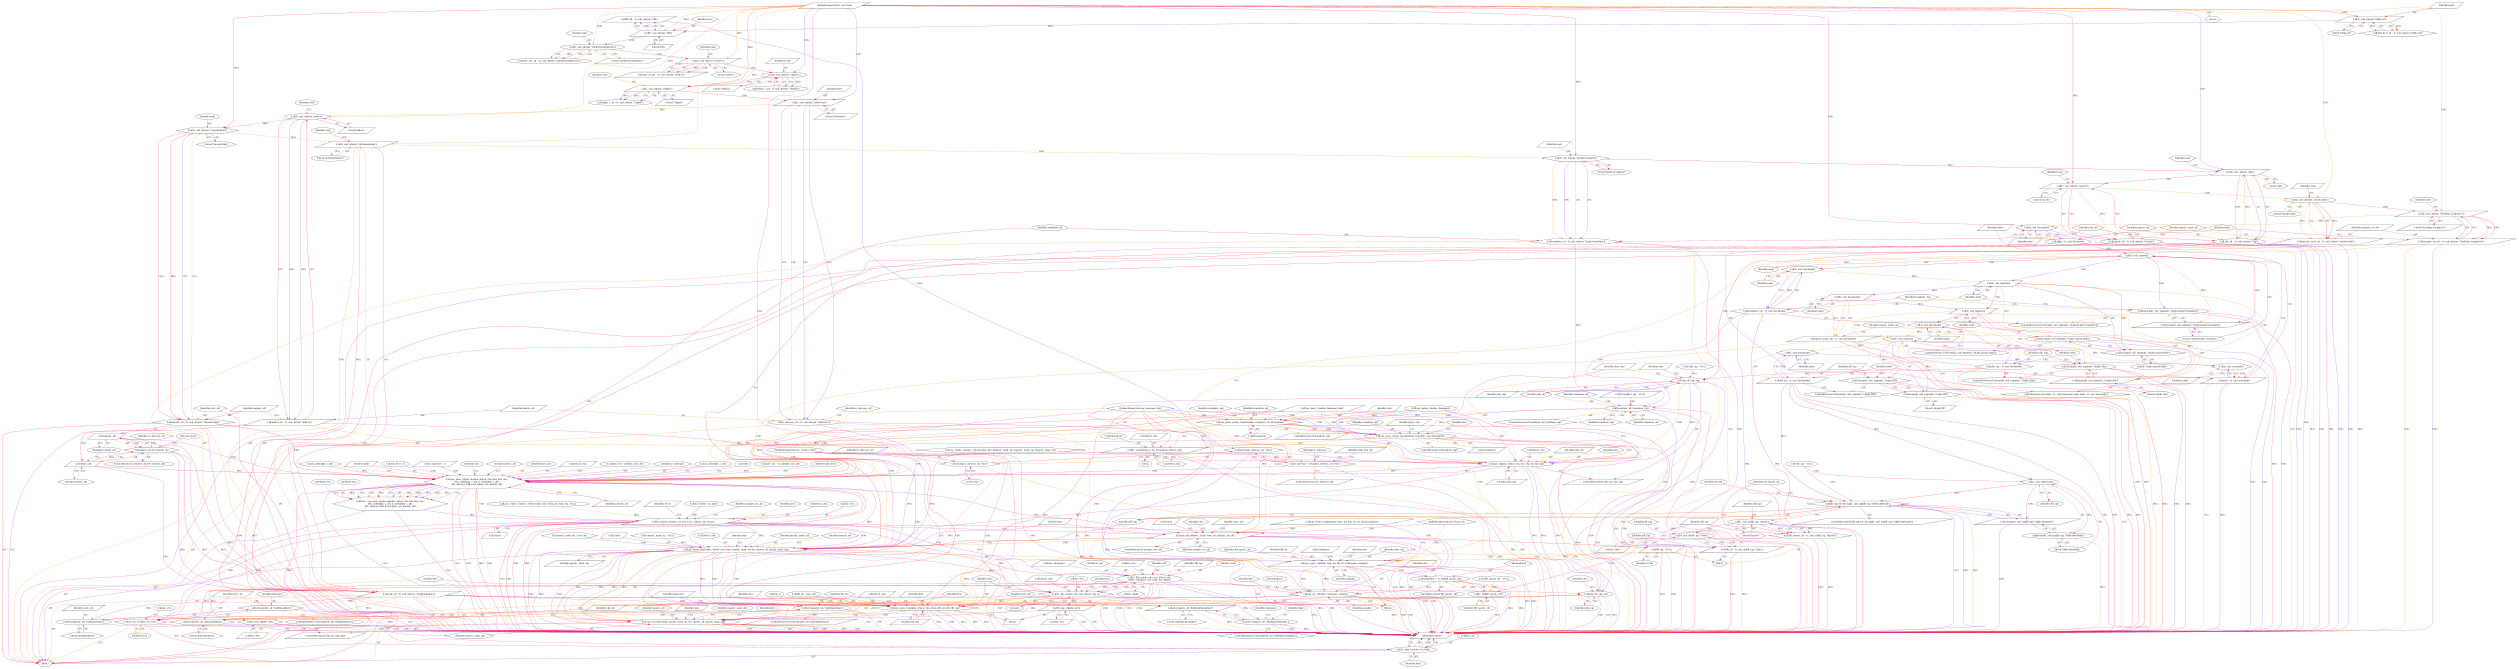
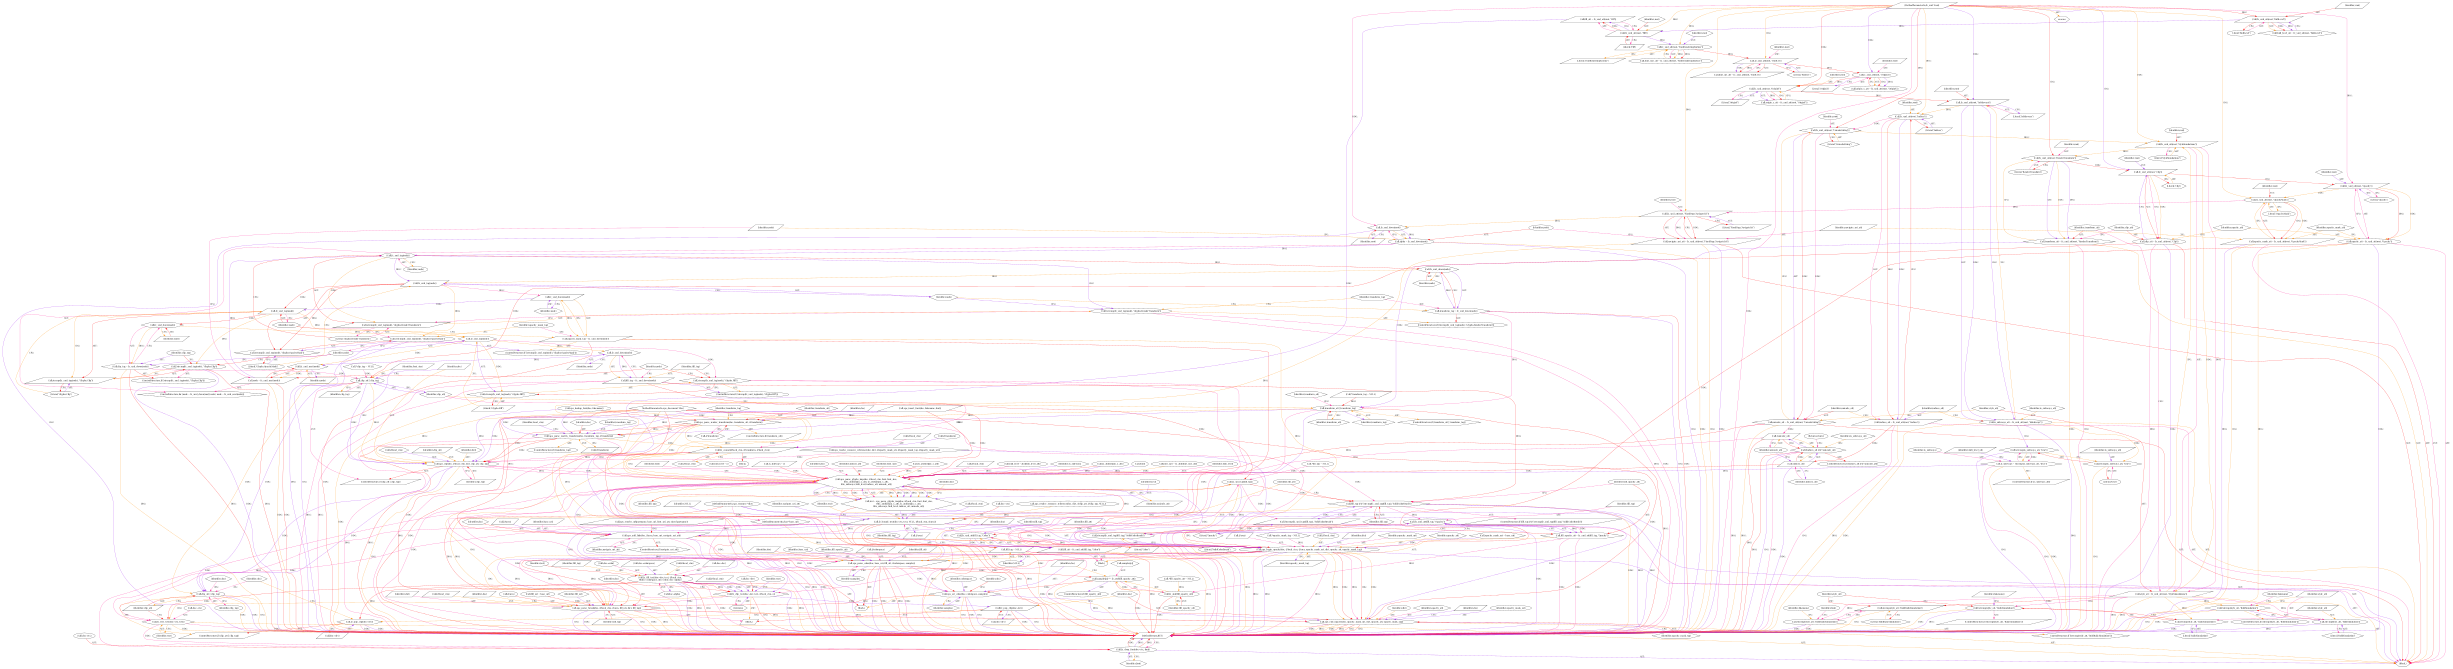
(1131, 455) -> (742, 518)
(704, 504) -> none
(1275, 579) -> (961, 579)
